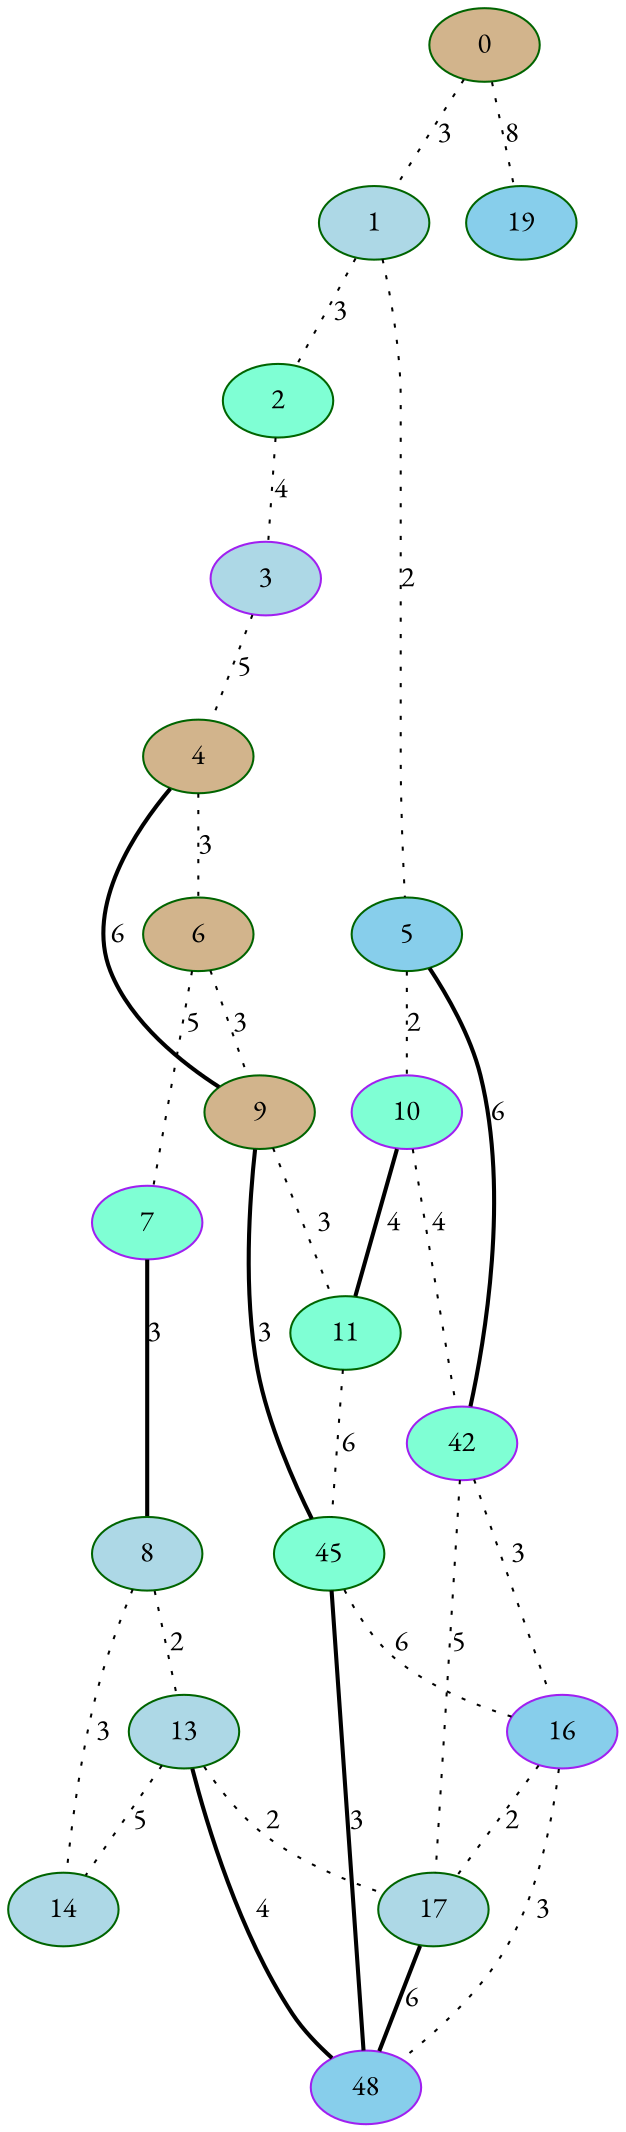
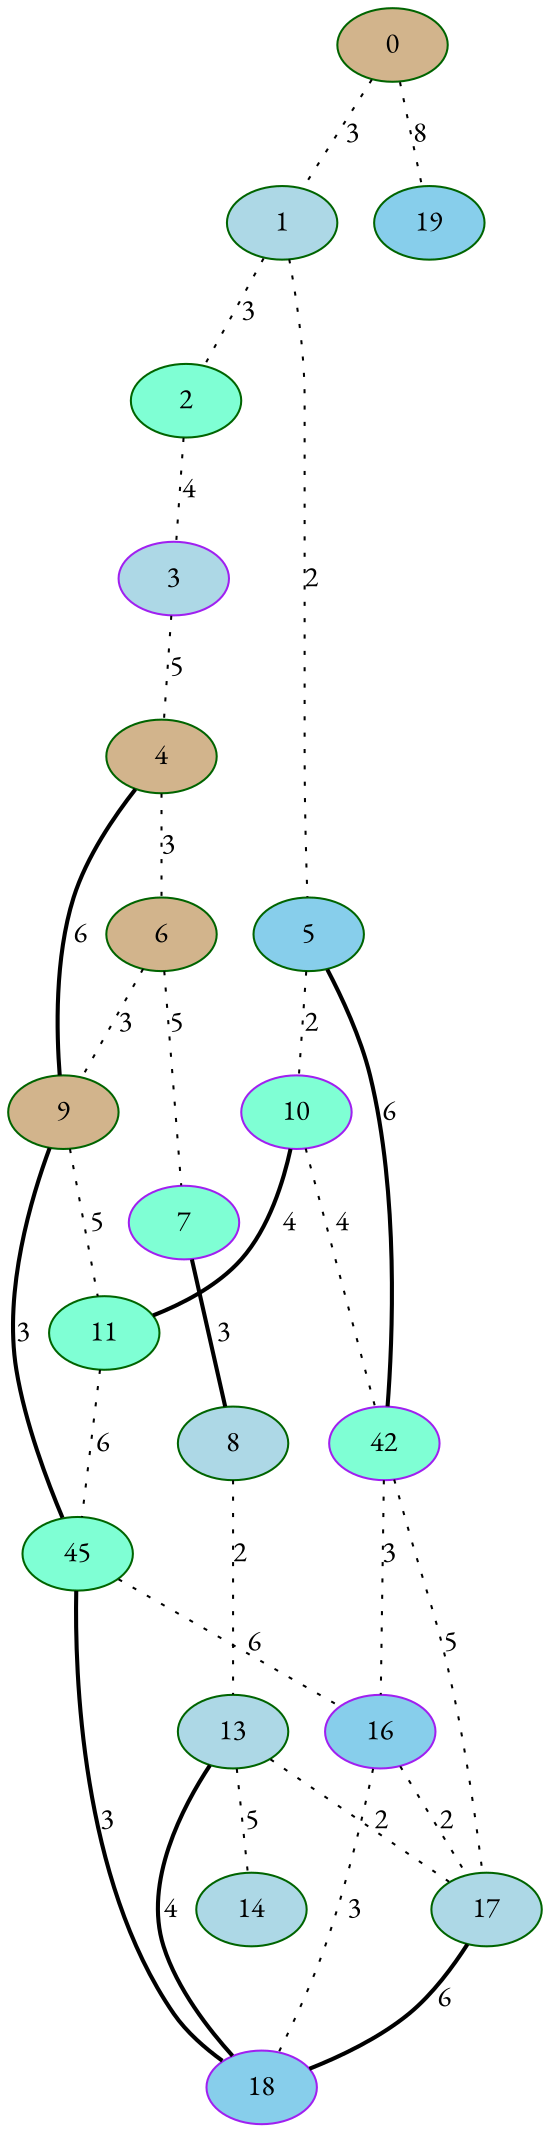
(324, 1223) -> (97, 1223)
(88, 1728) -> none
(366, 2087) -> (262, 2087)
